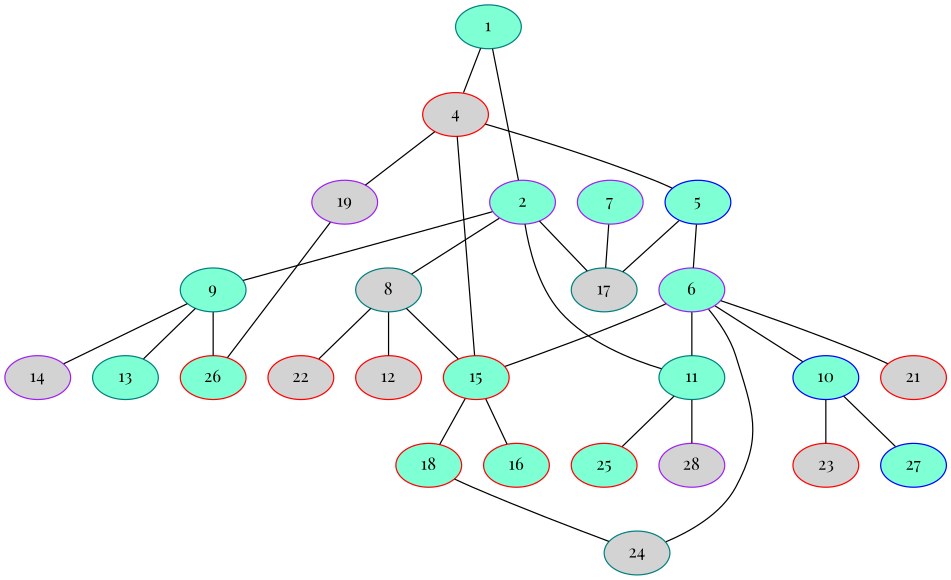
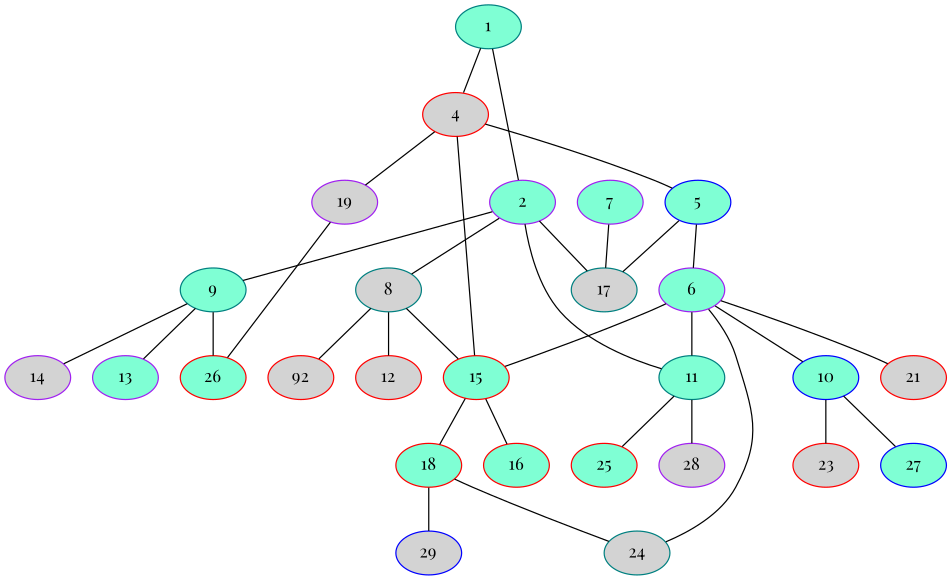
(125, 378) -> (125, 378)
(301, 378) -> (301, 378)
none -> (429, 553)
